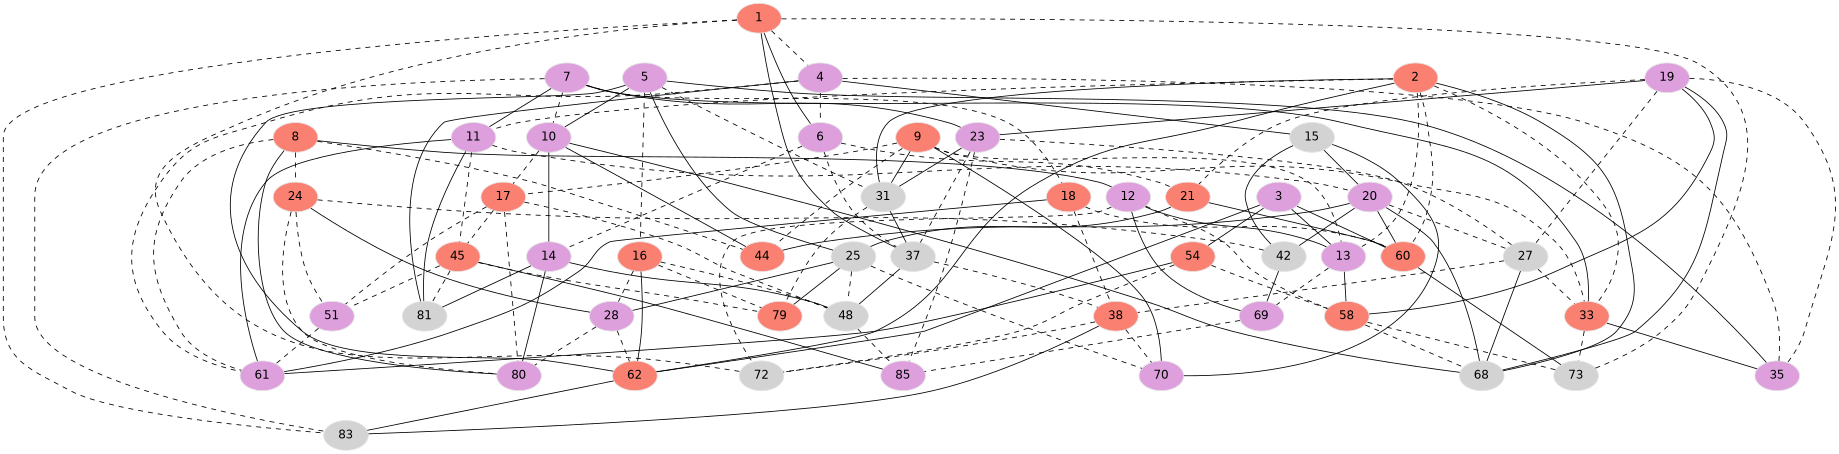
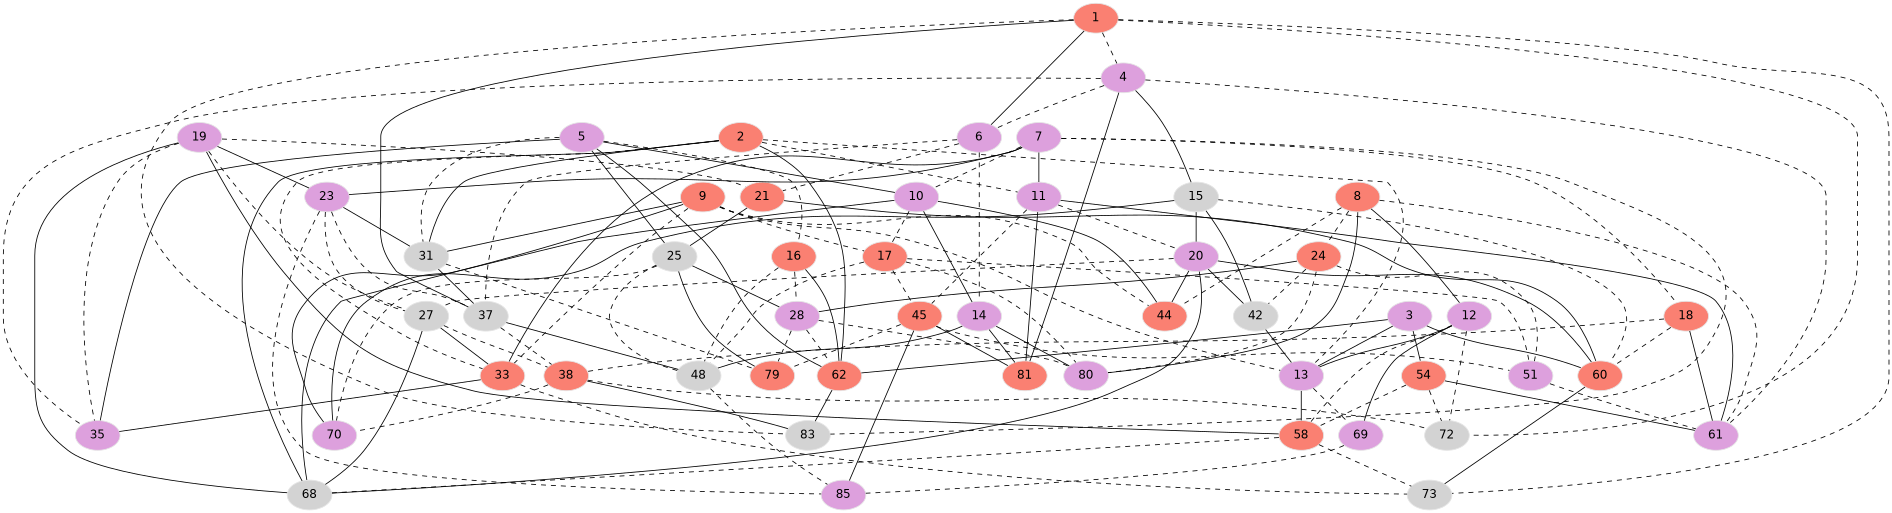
(1433, 169) -> (1459, 235)
(1276, 279) -> (1280, 348)
(441, 286) -> (985, 353)
(1556, 286) -> (464, 346)
(728, 294) -> (787, 340)
(425, 316) -> (1025, 376)
